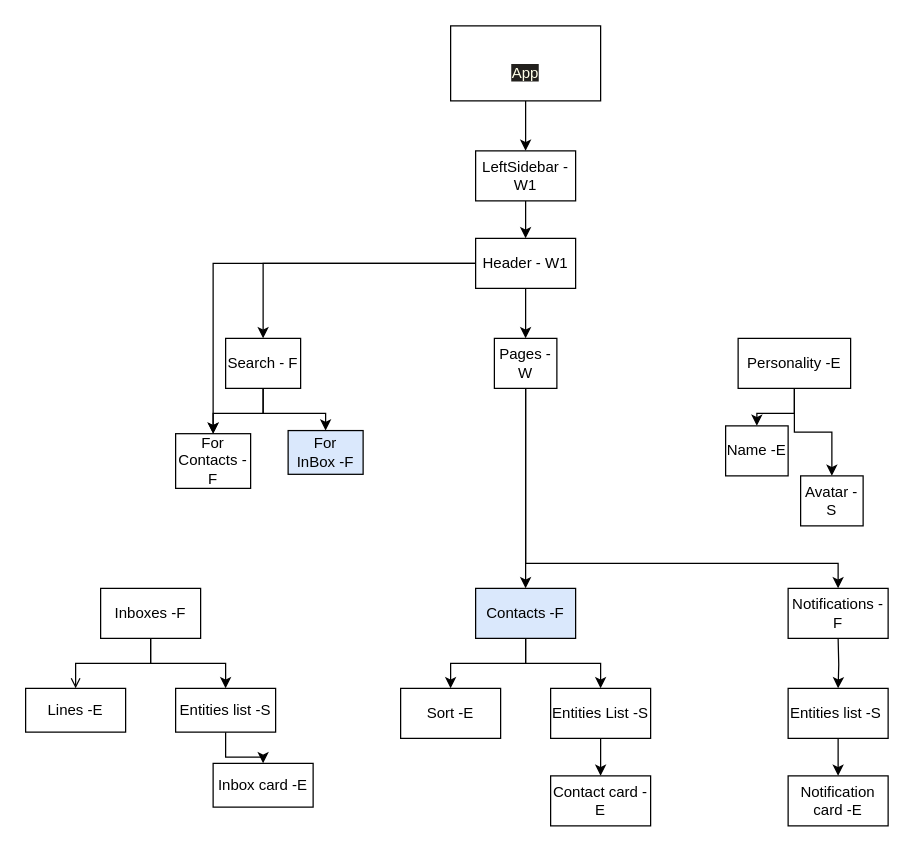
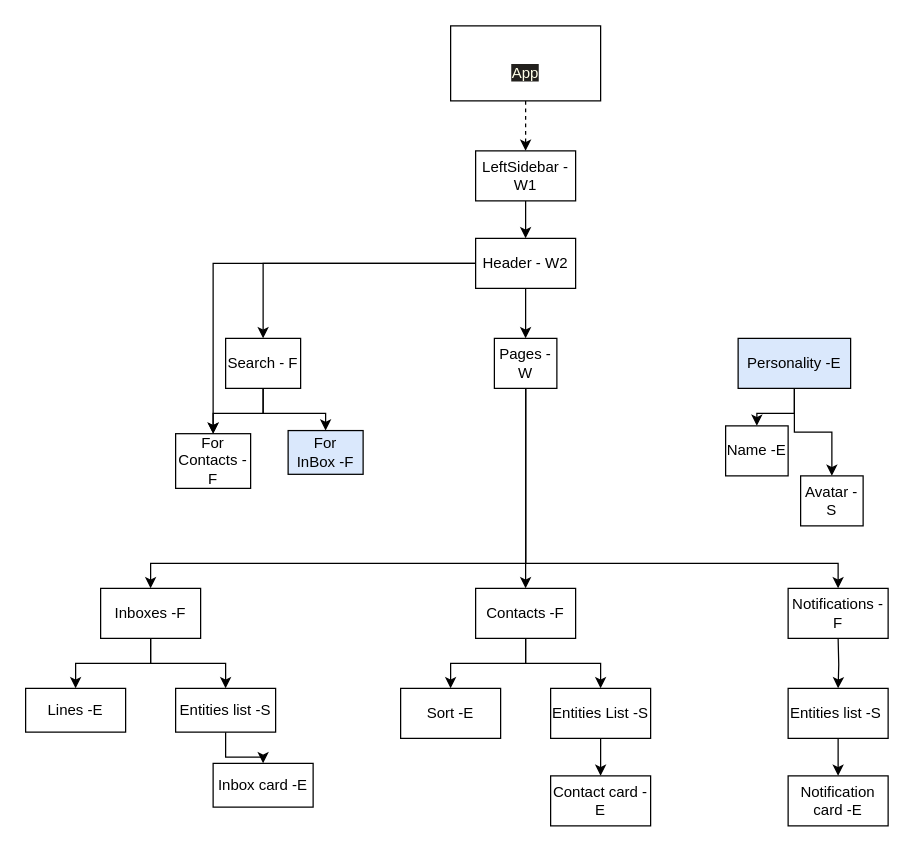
(526, 121) -> (526, 121)
(526, 263) -> (526, 263)
(794, 363) -> (794, 363)
none -> (329, 563)
(526, 613) -> (526, 613)
(76, 680) -> (76, 678)
